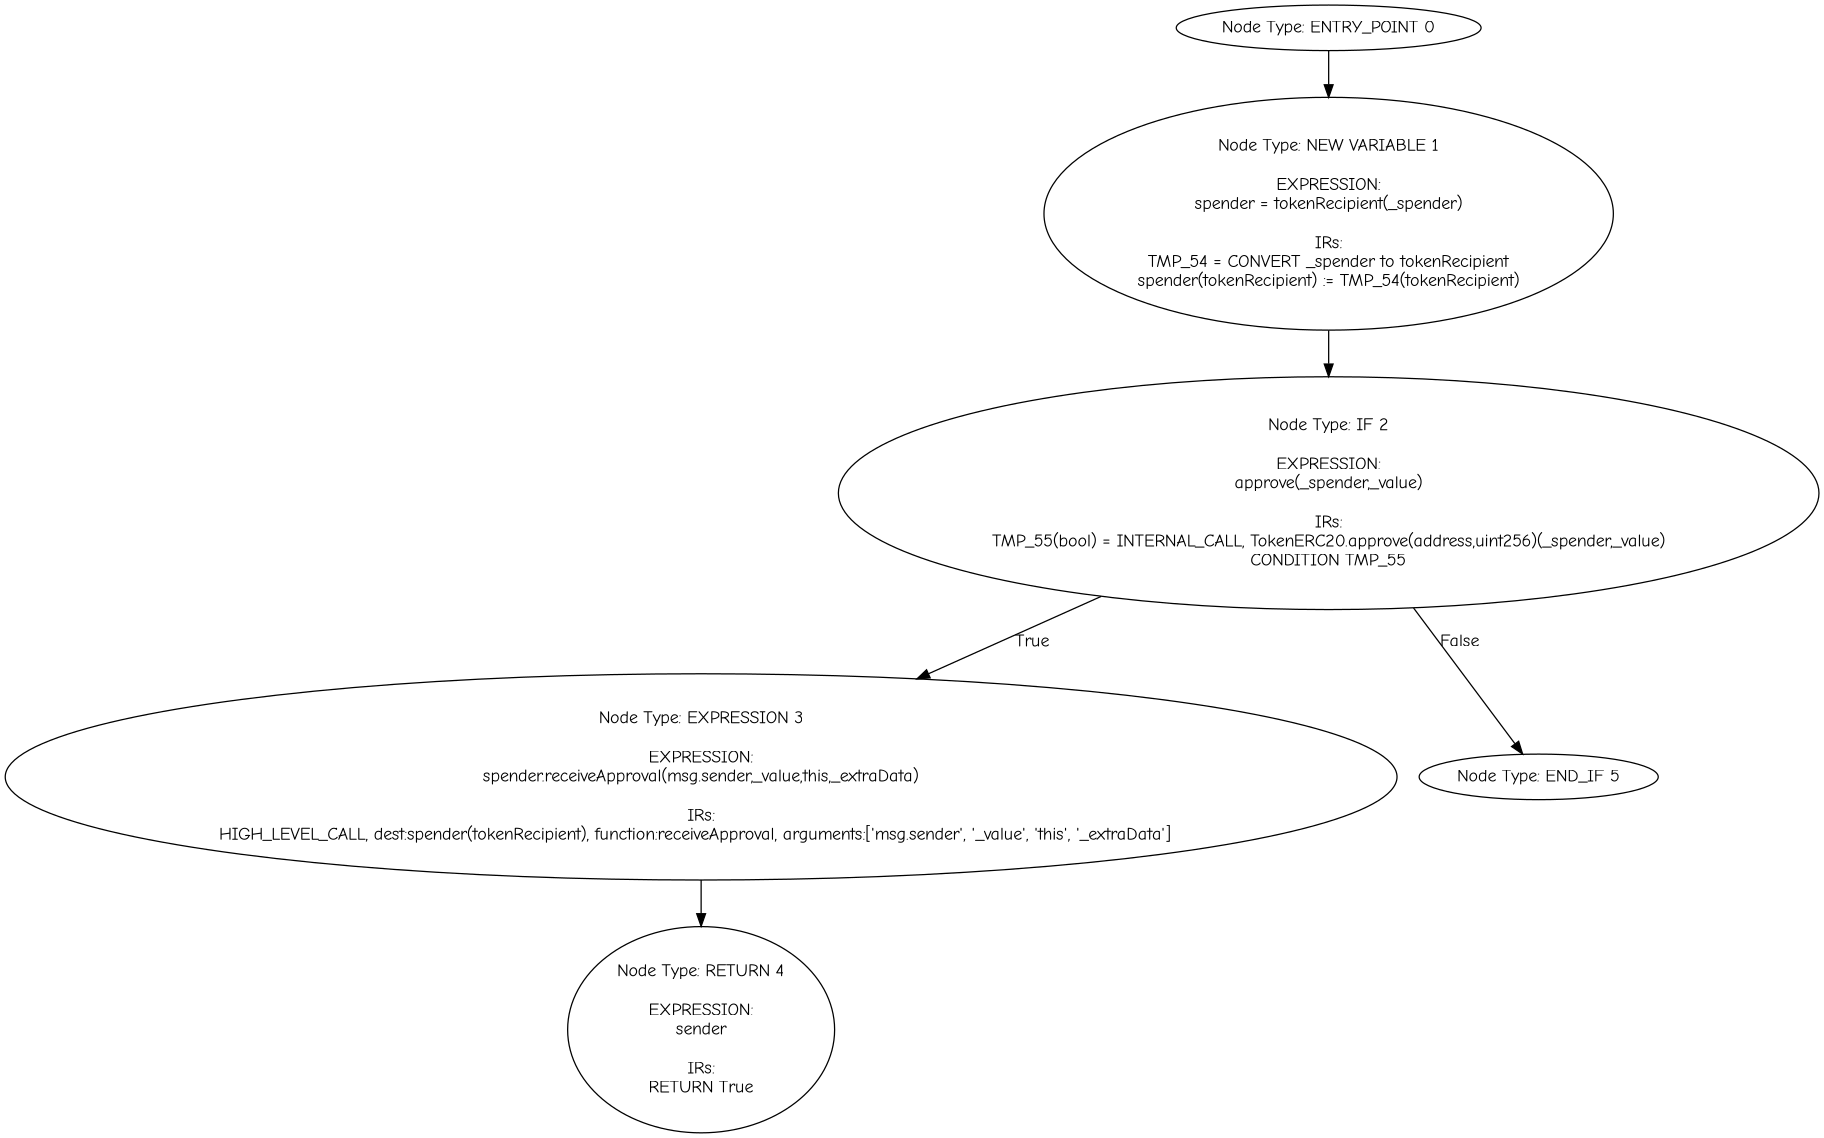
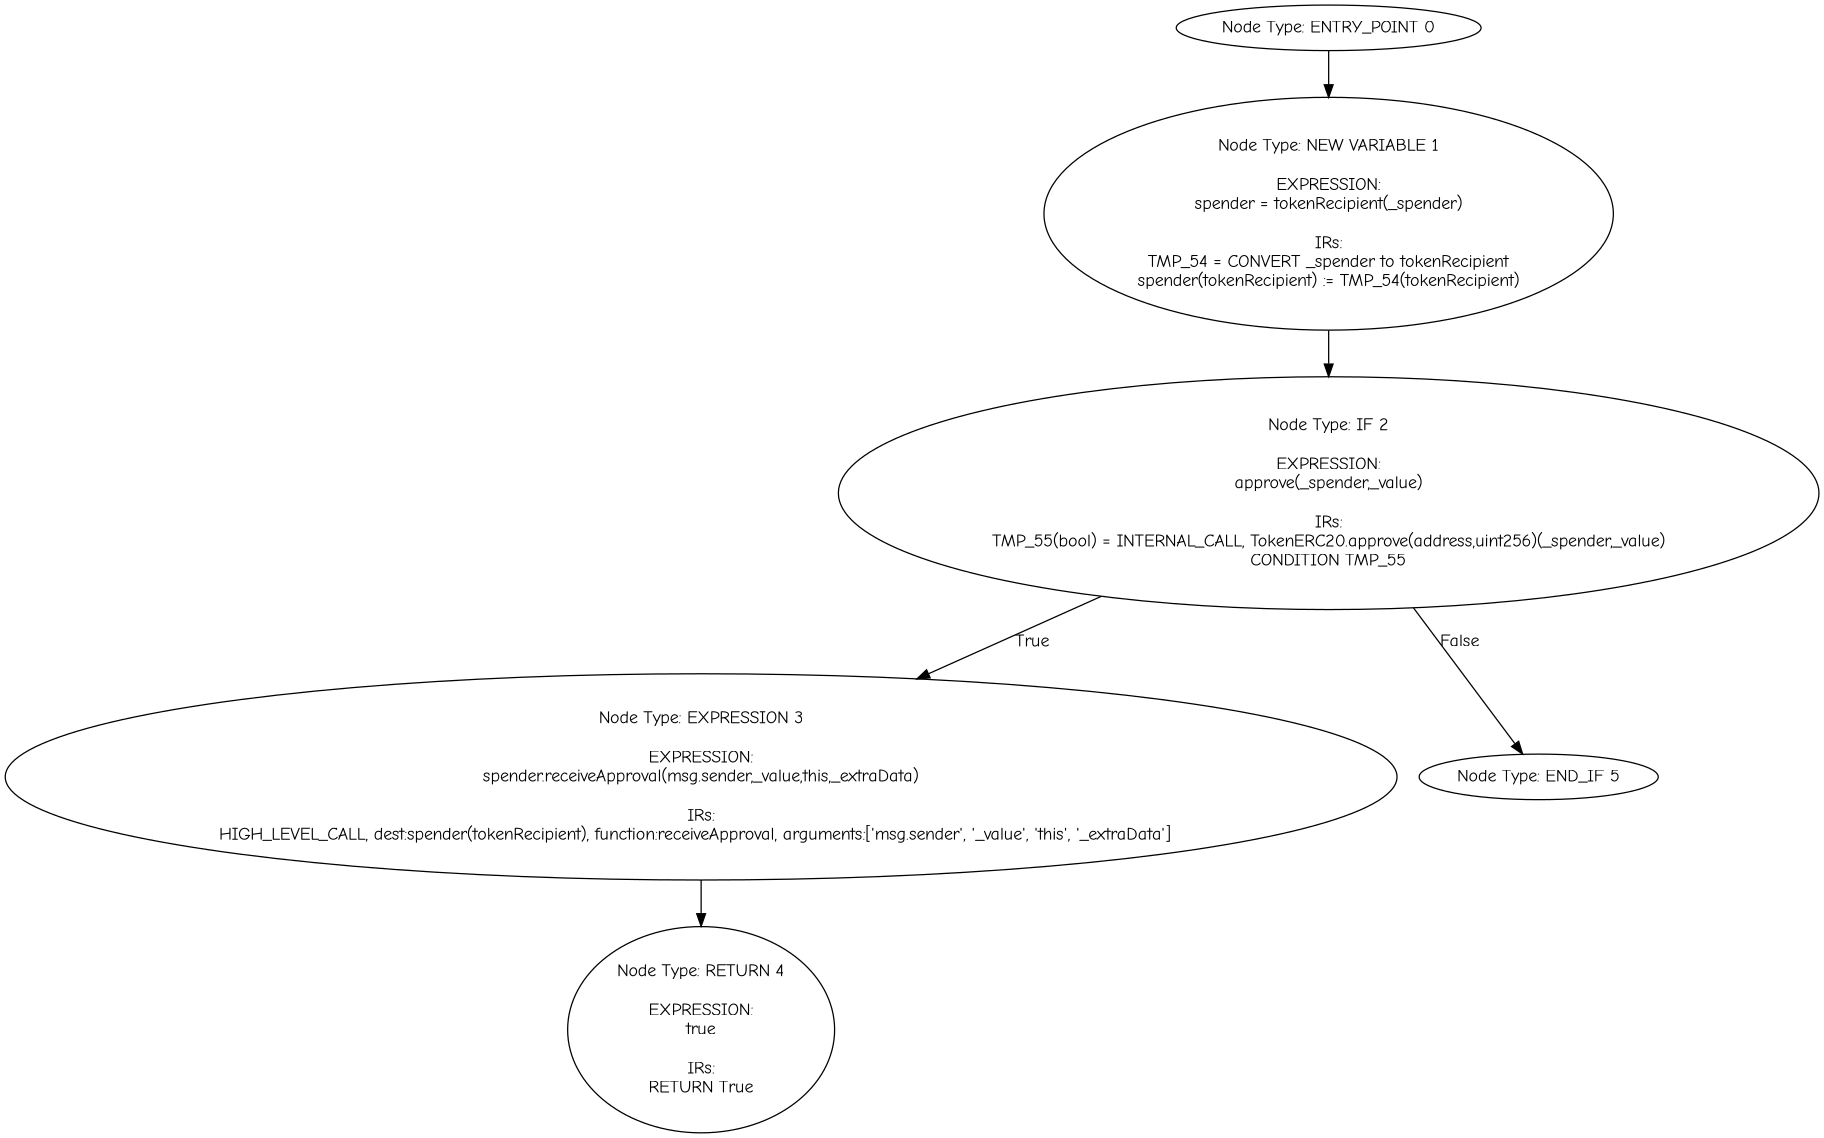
(701, 1030) -> (701, 1030)
